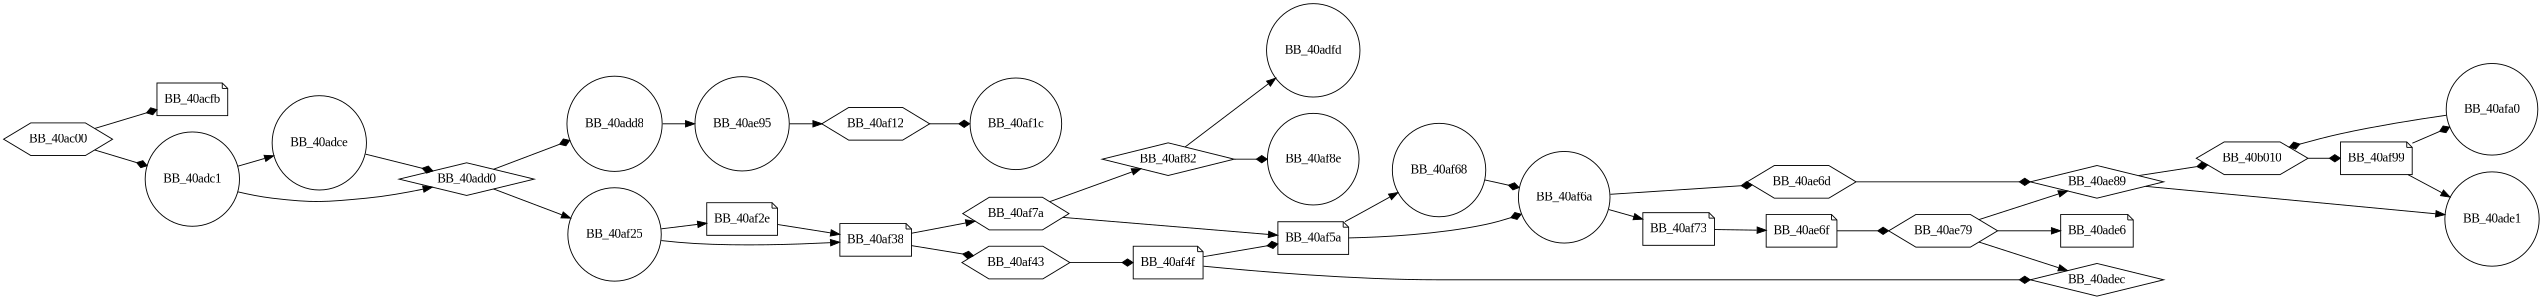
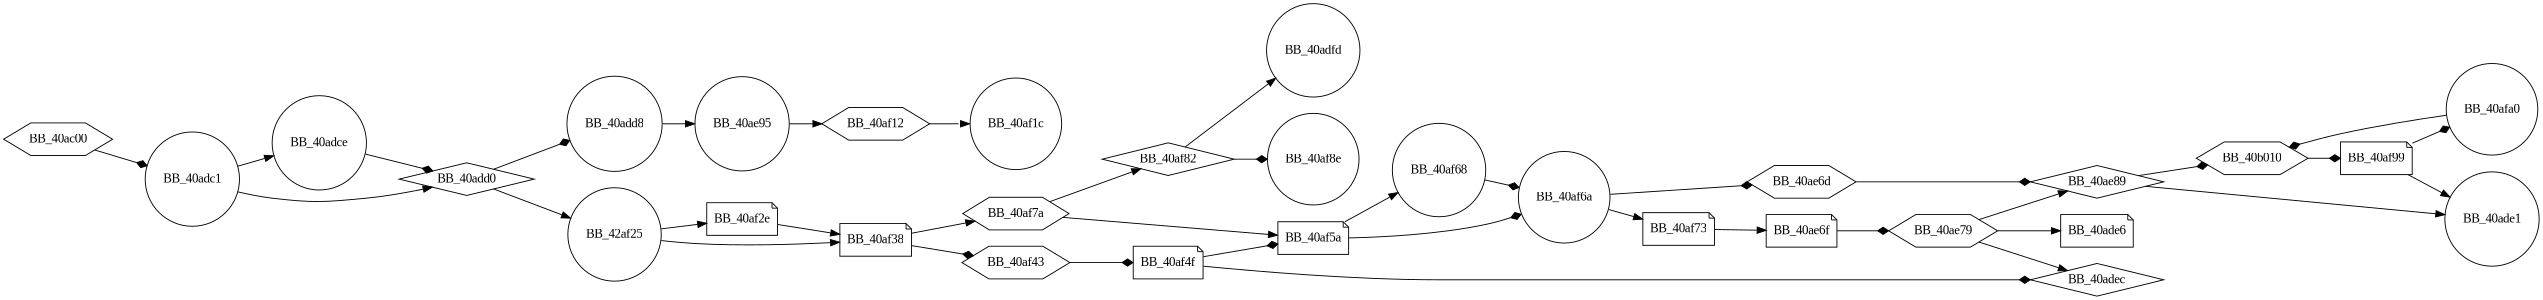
(192, 99) -> none
(944, 124) -> (944, 124)
(615, 234) -> (615, 234)
